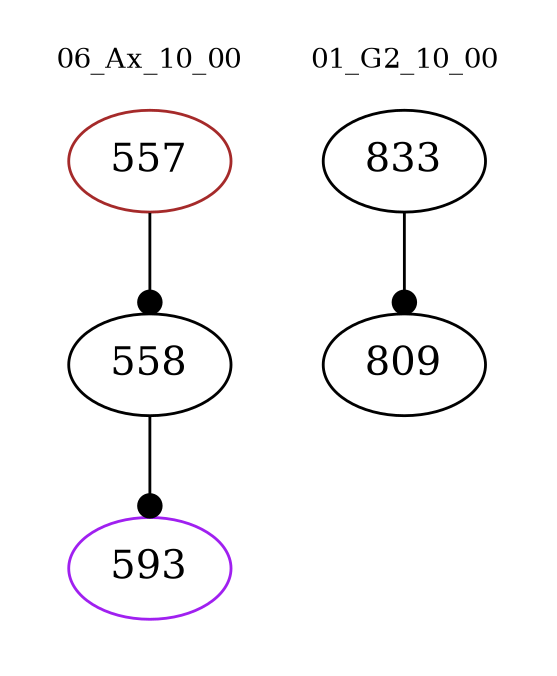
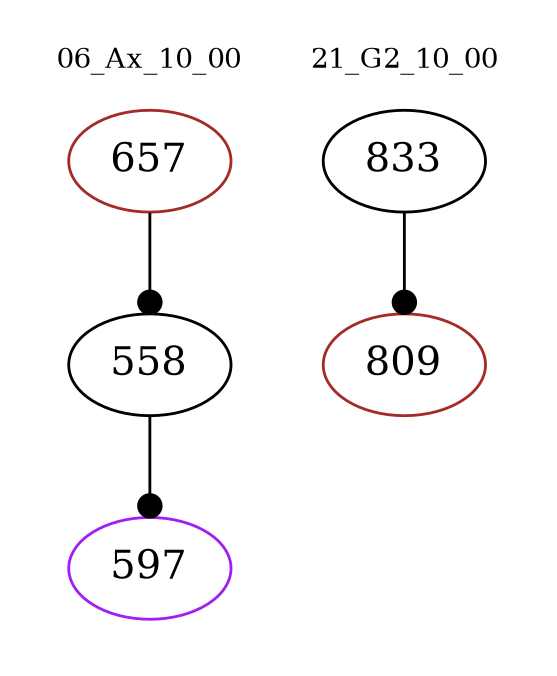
(406, 61) -> (406, 61)
(150, 161) -> (150, 161)
(404, 365) -> (404, 365)
(150, 568) -> (150, 568)
